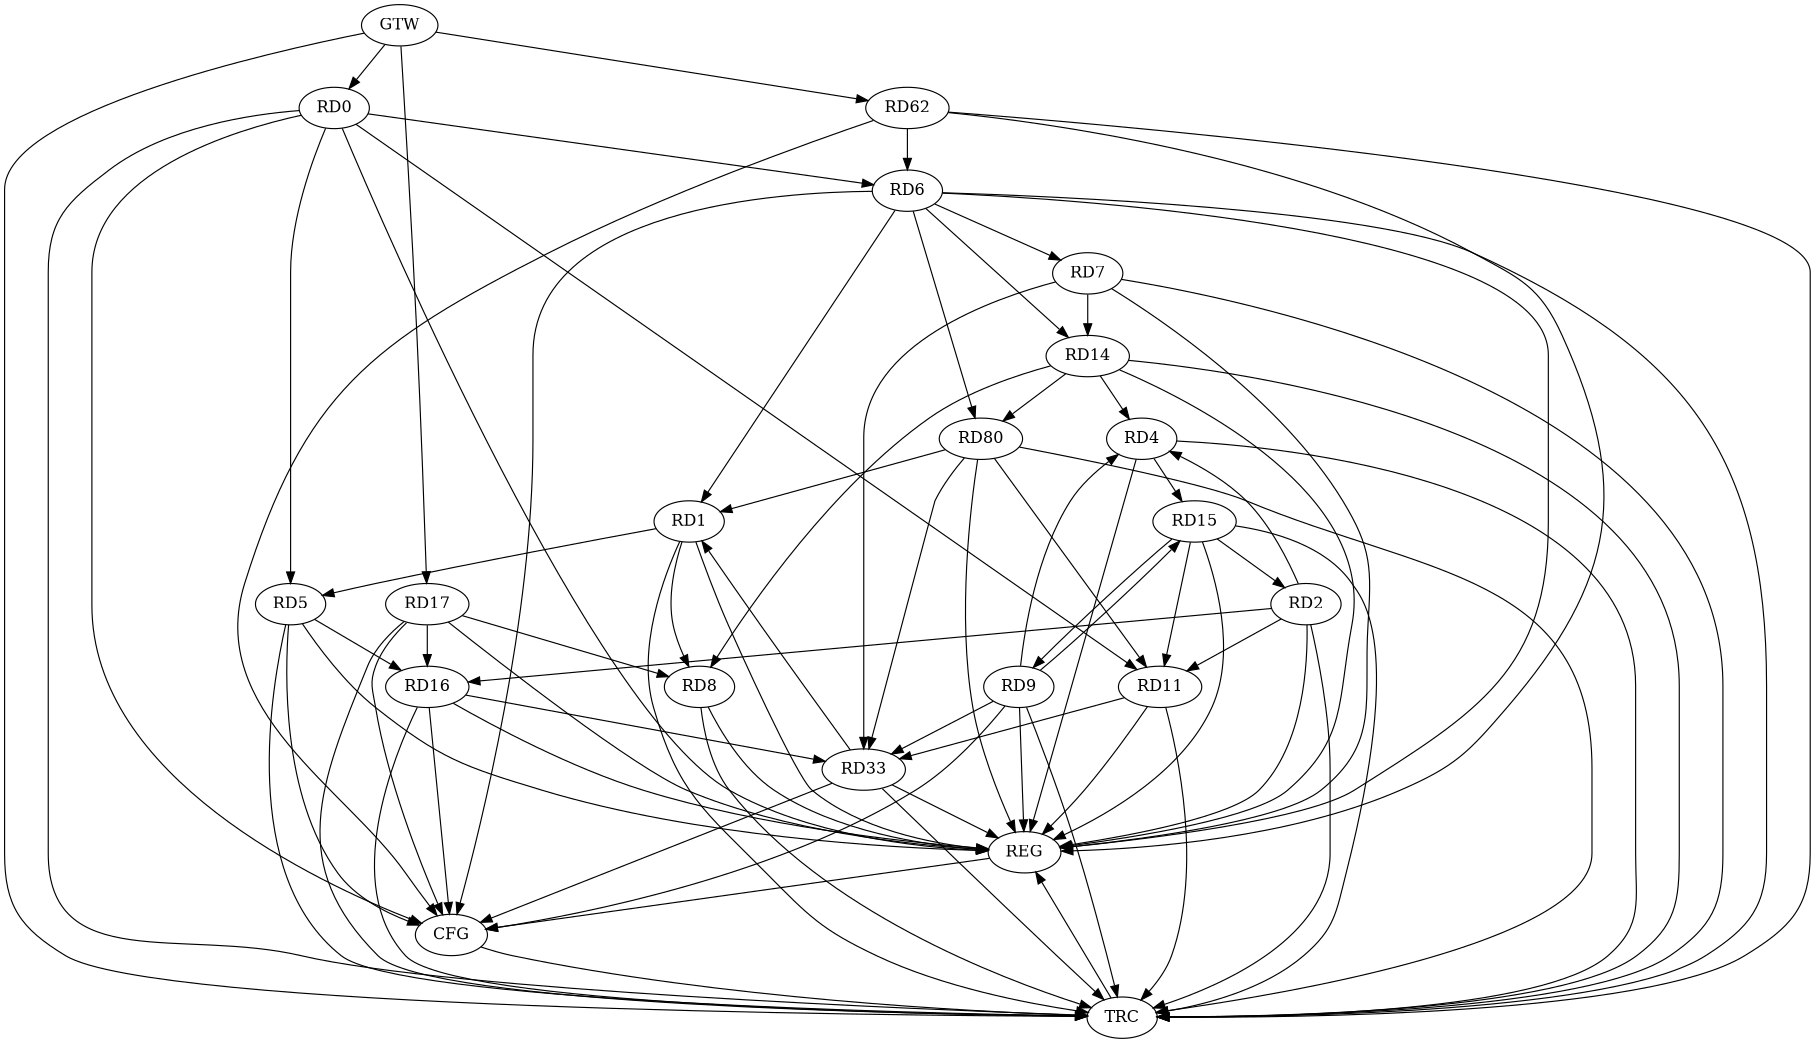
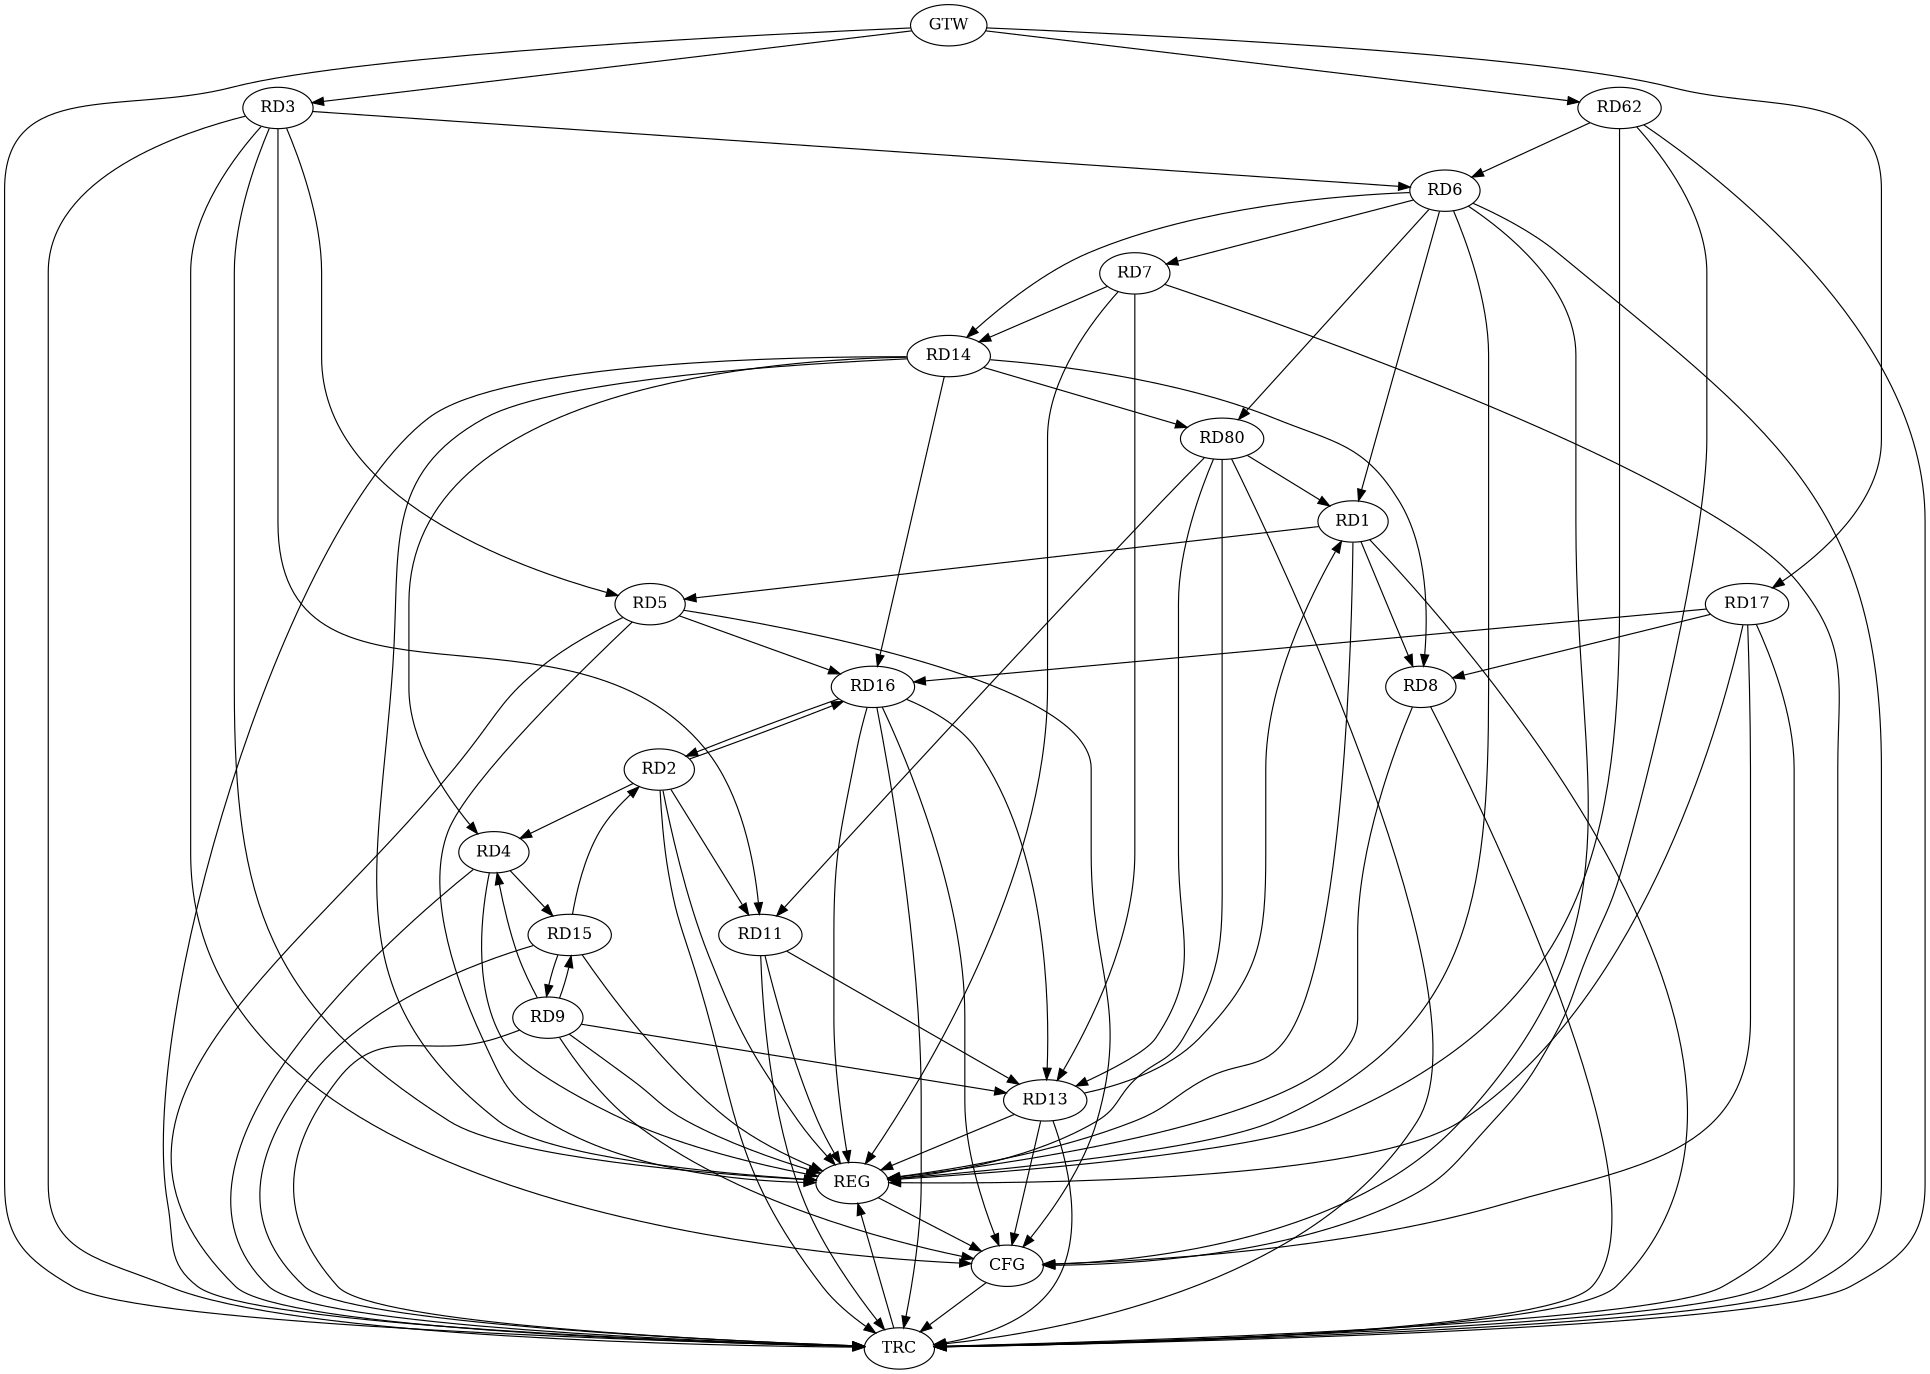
(334, 108) -> (278, 108)
none -> (912, 516)
(1179, 598) -> none
none -> (767, 725)
(864, 770) -> (1045, 1100)
